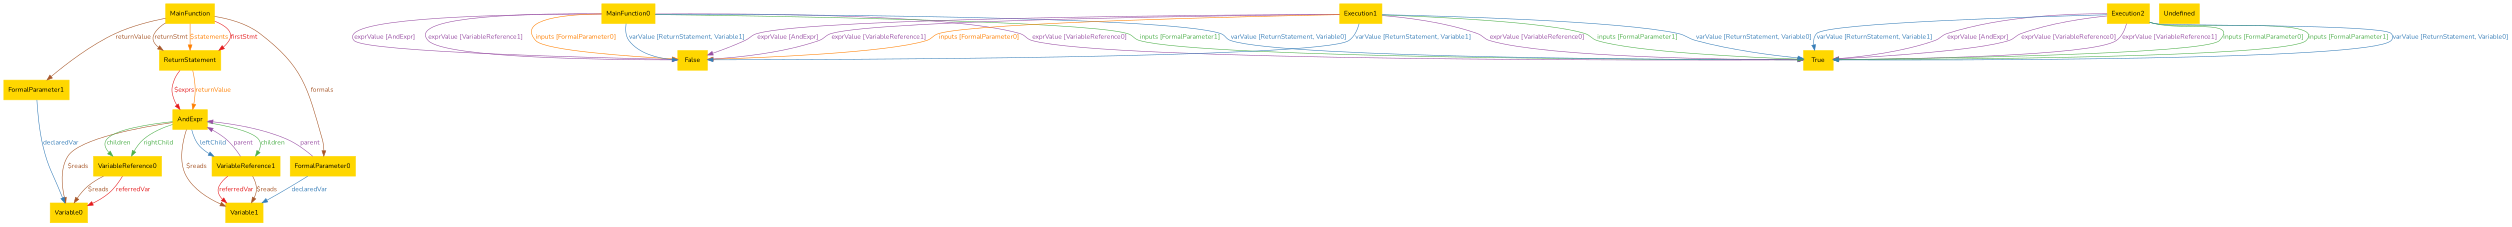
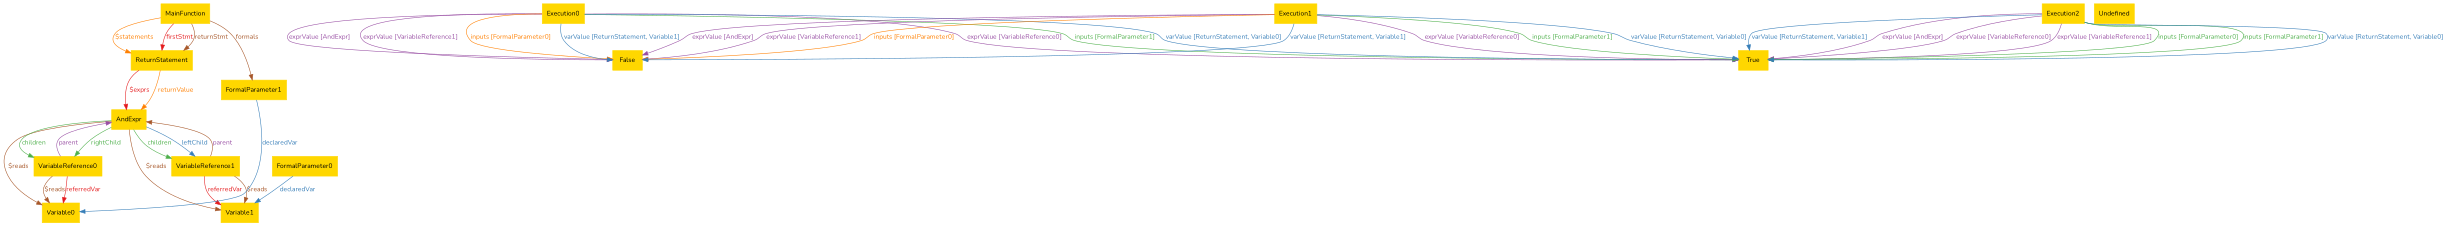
(628, 14) -> (563, 14)
(133, 37) -> (247, 37)
(292, 64) -> none
(266, 132) -> (73, 131)
(228, 141) -> (191, 130)
